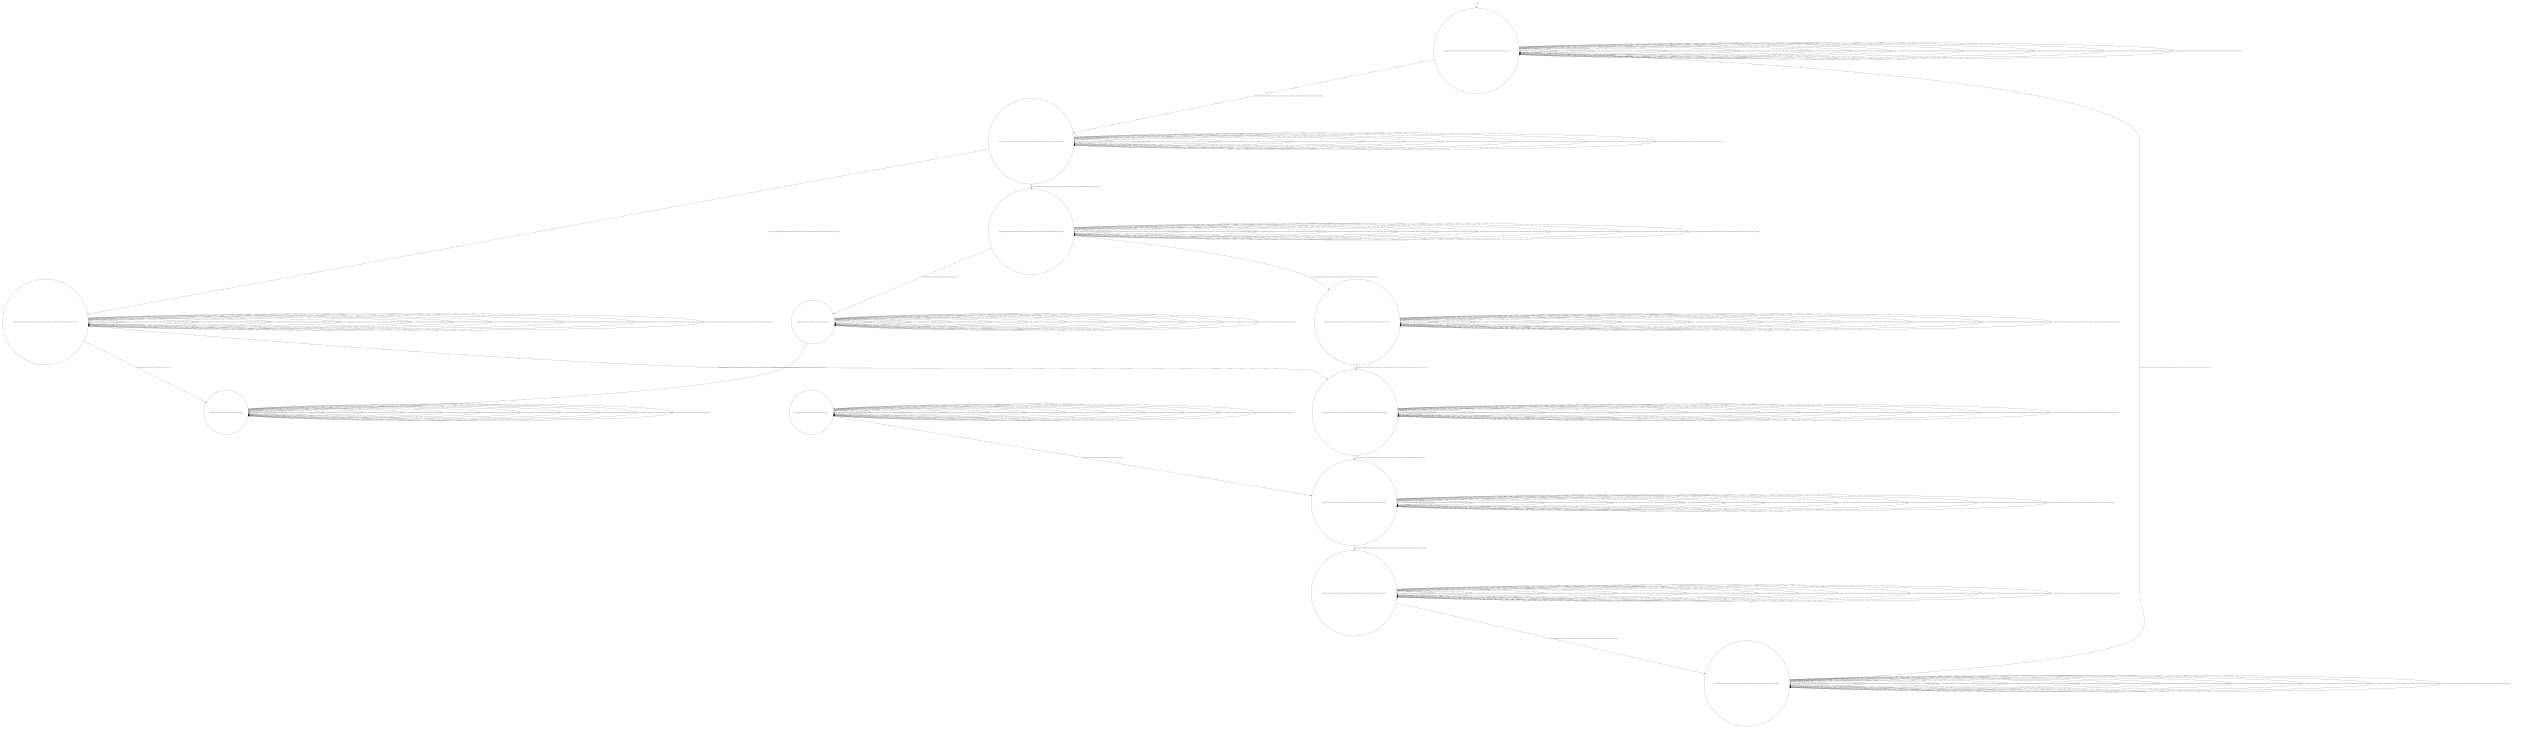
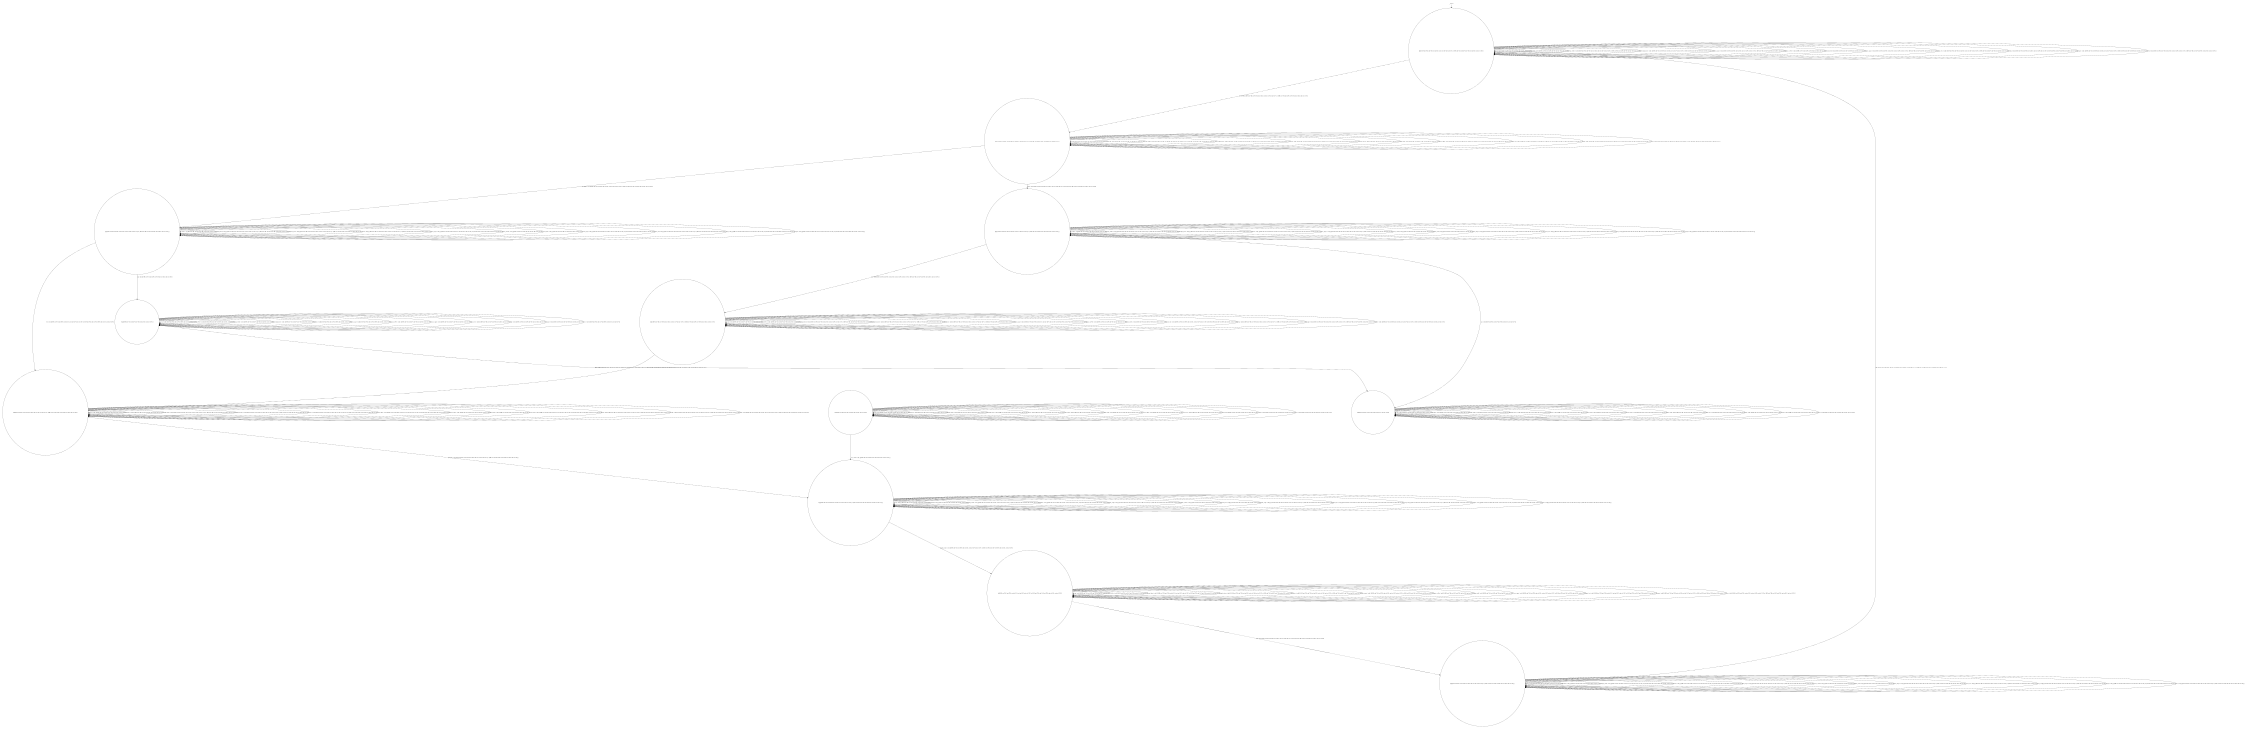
(535, 399) -> (767, 368)
